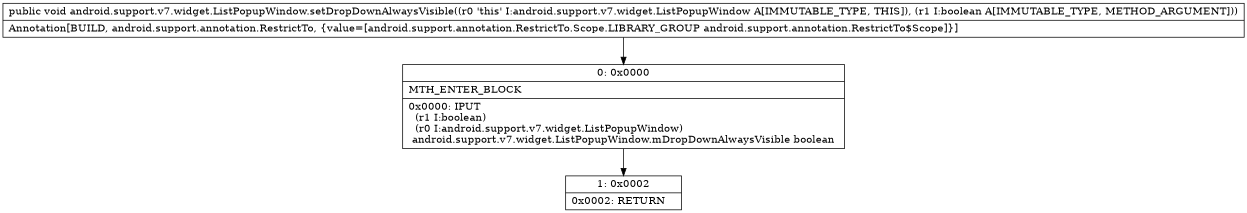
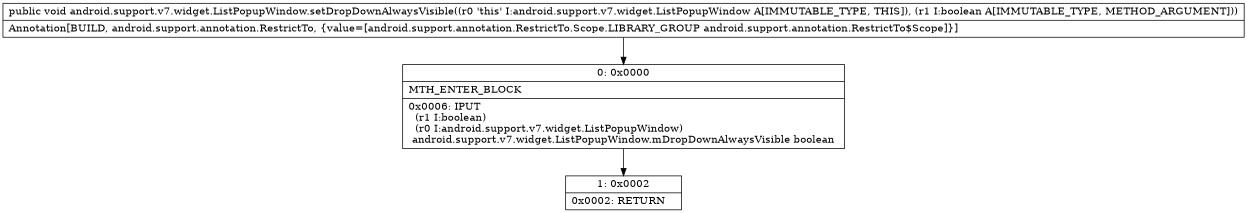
(448, 107) -> (448, 107)
